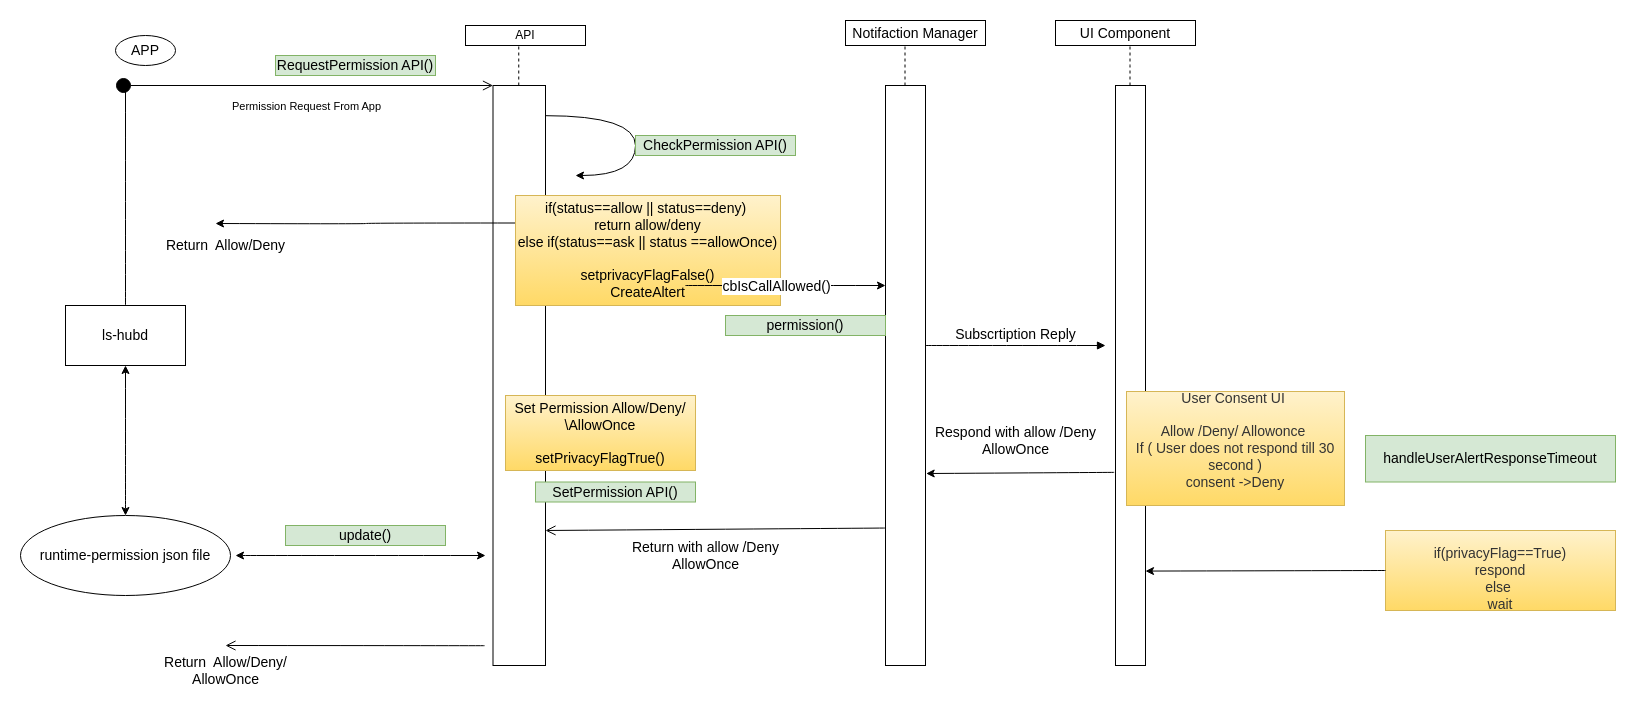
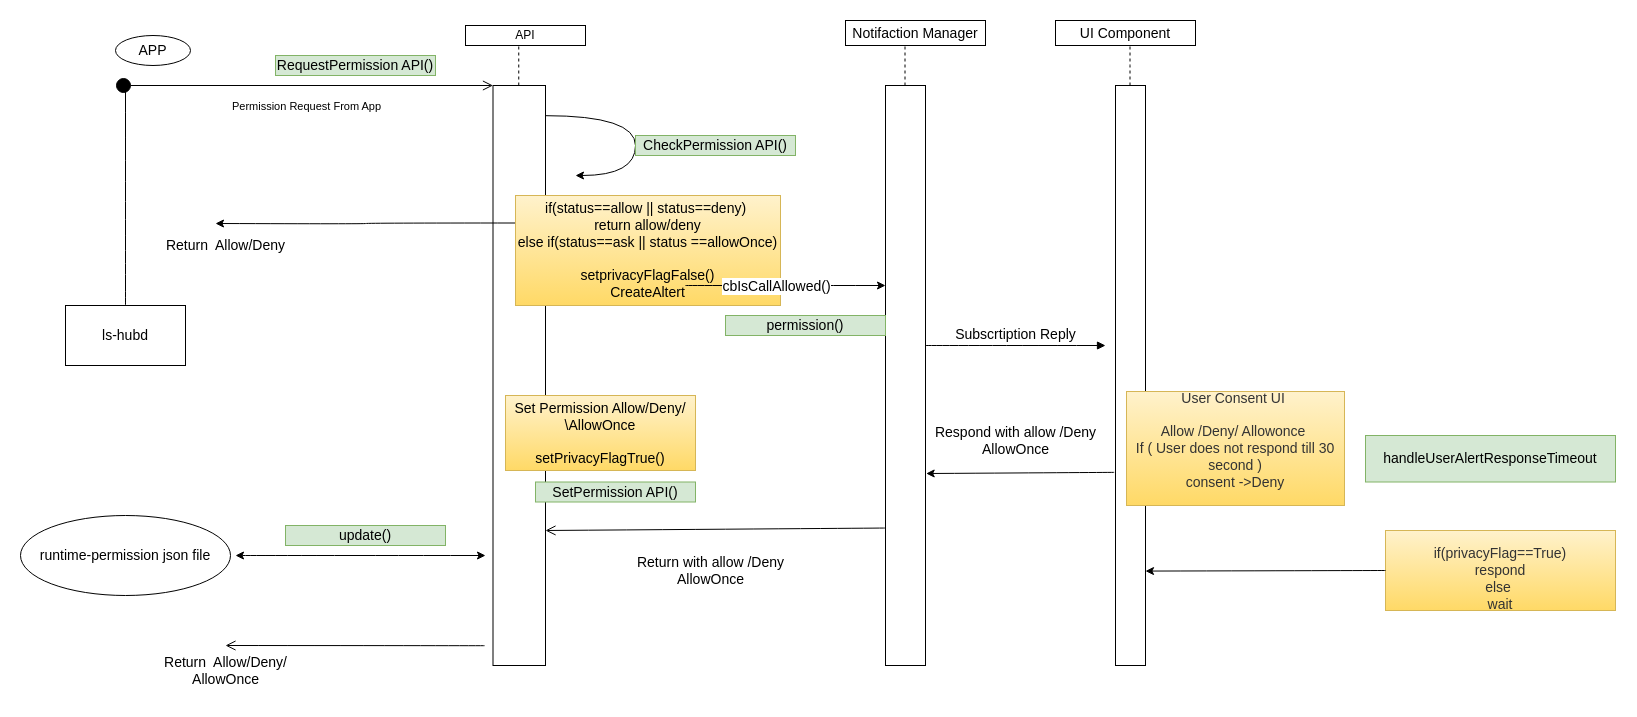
(146, 51) -> (153, 51)
(126, 440) -> none
(706, 556) -> (711, 571)
